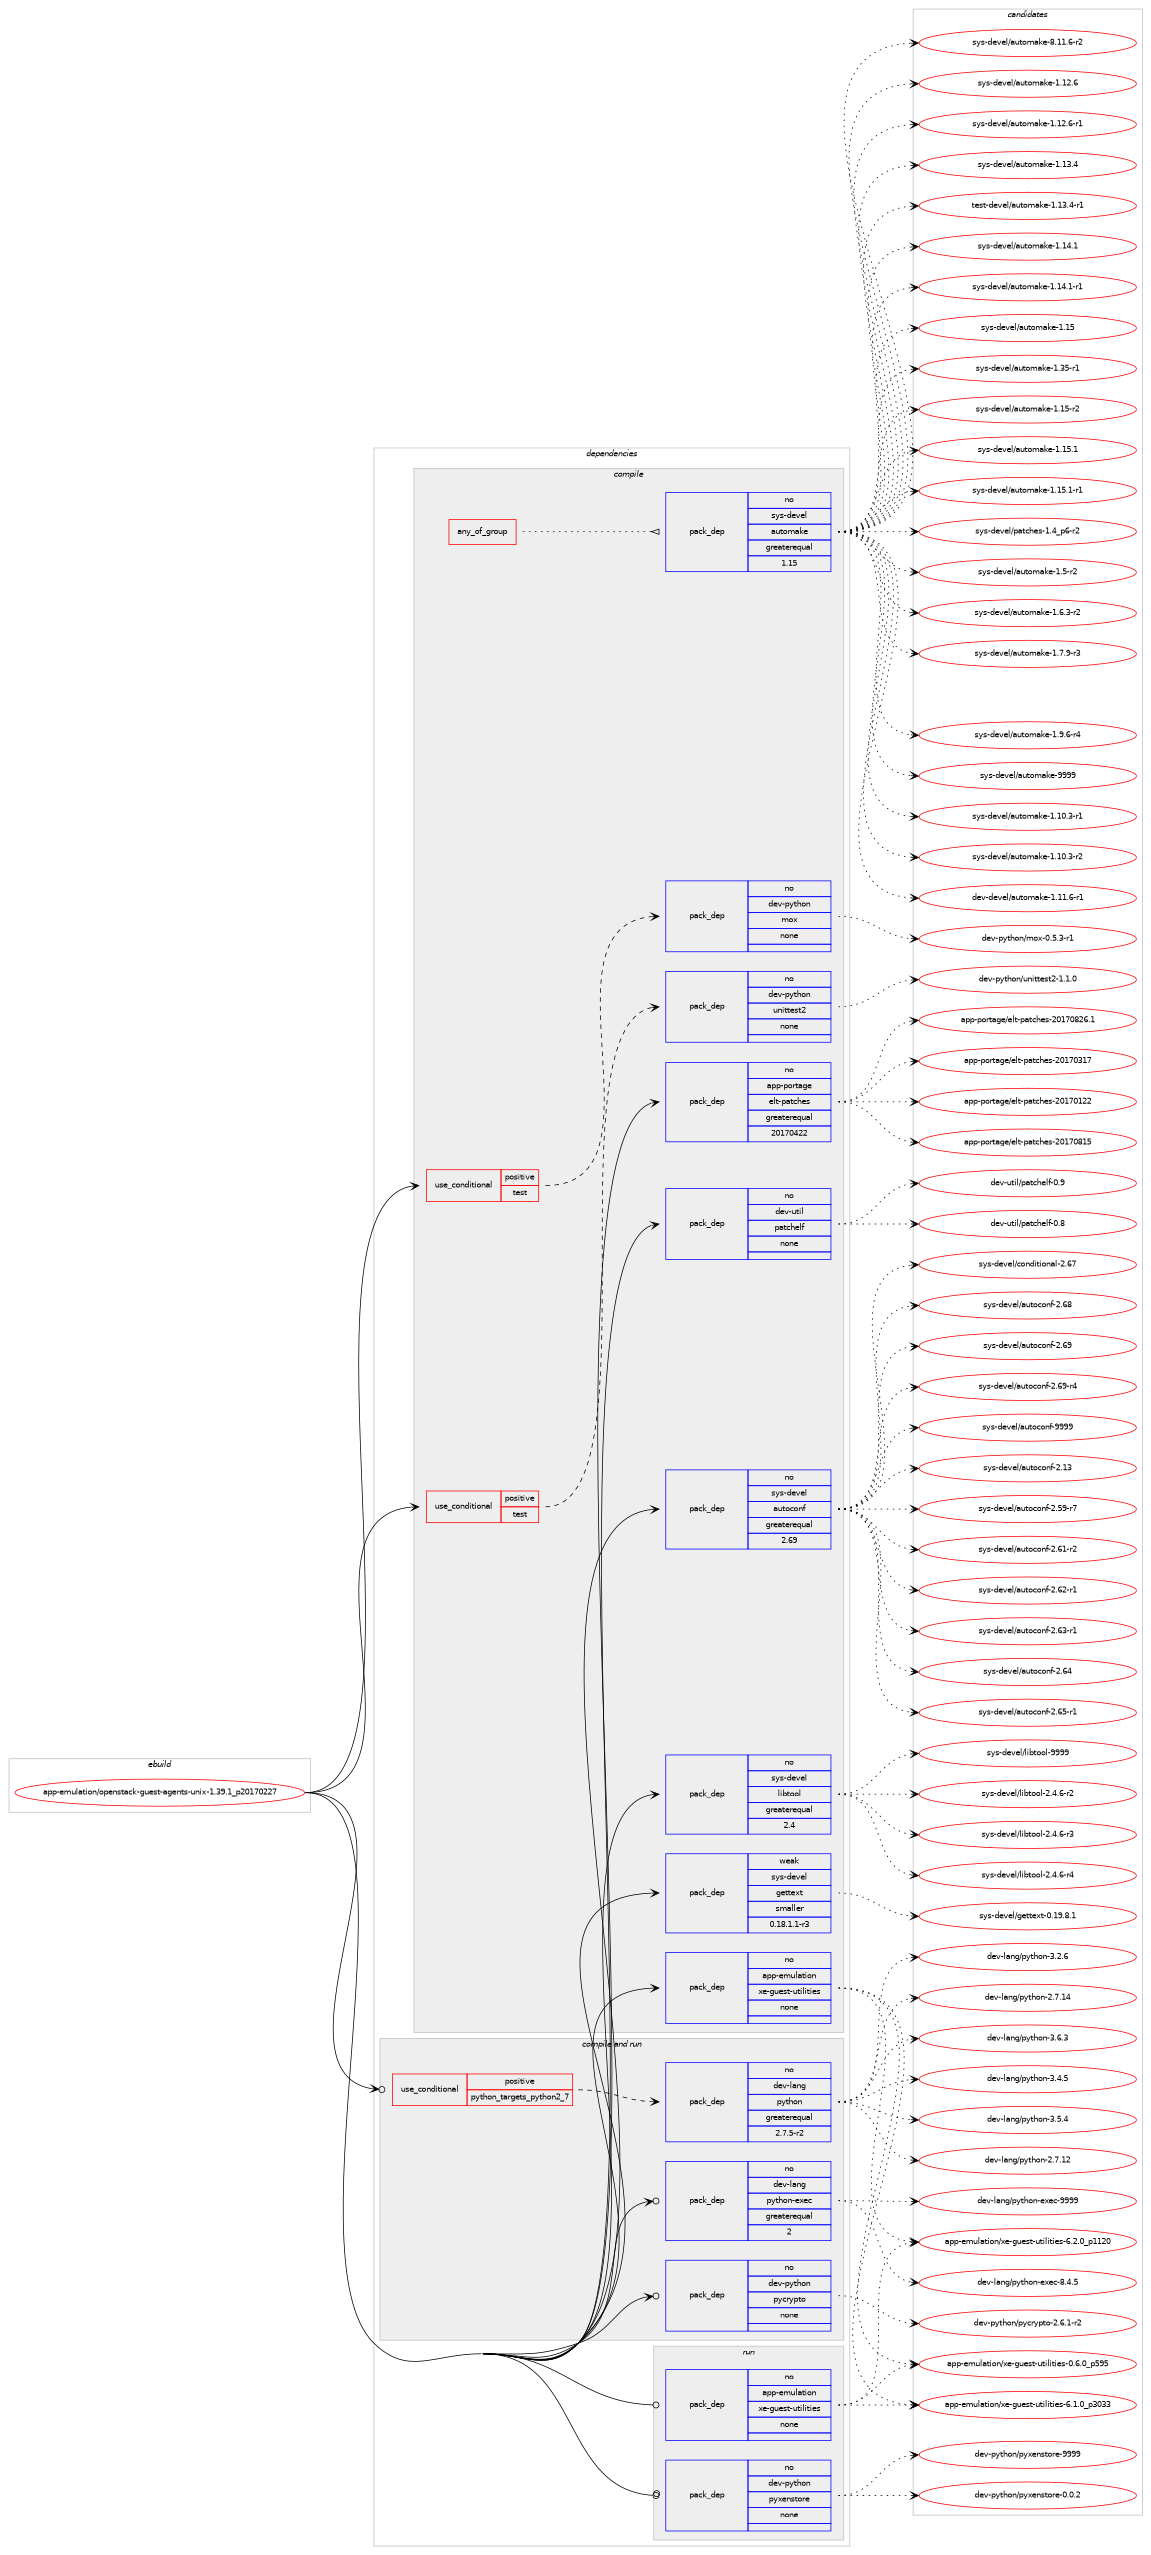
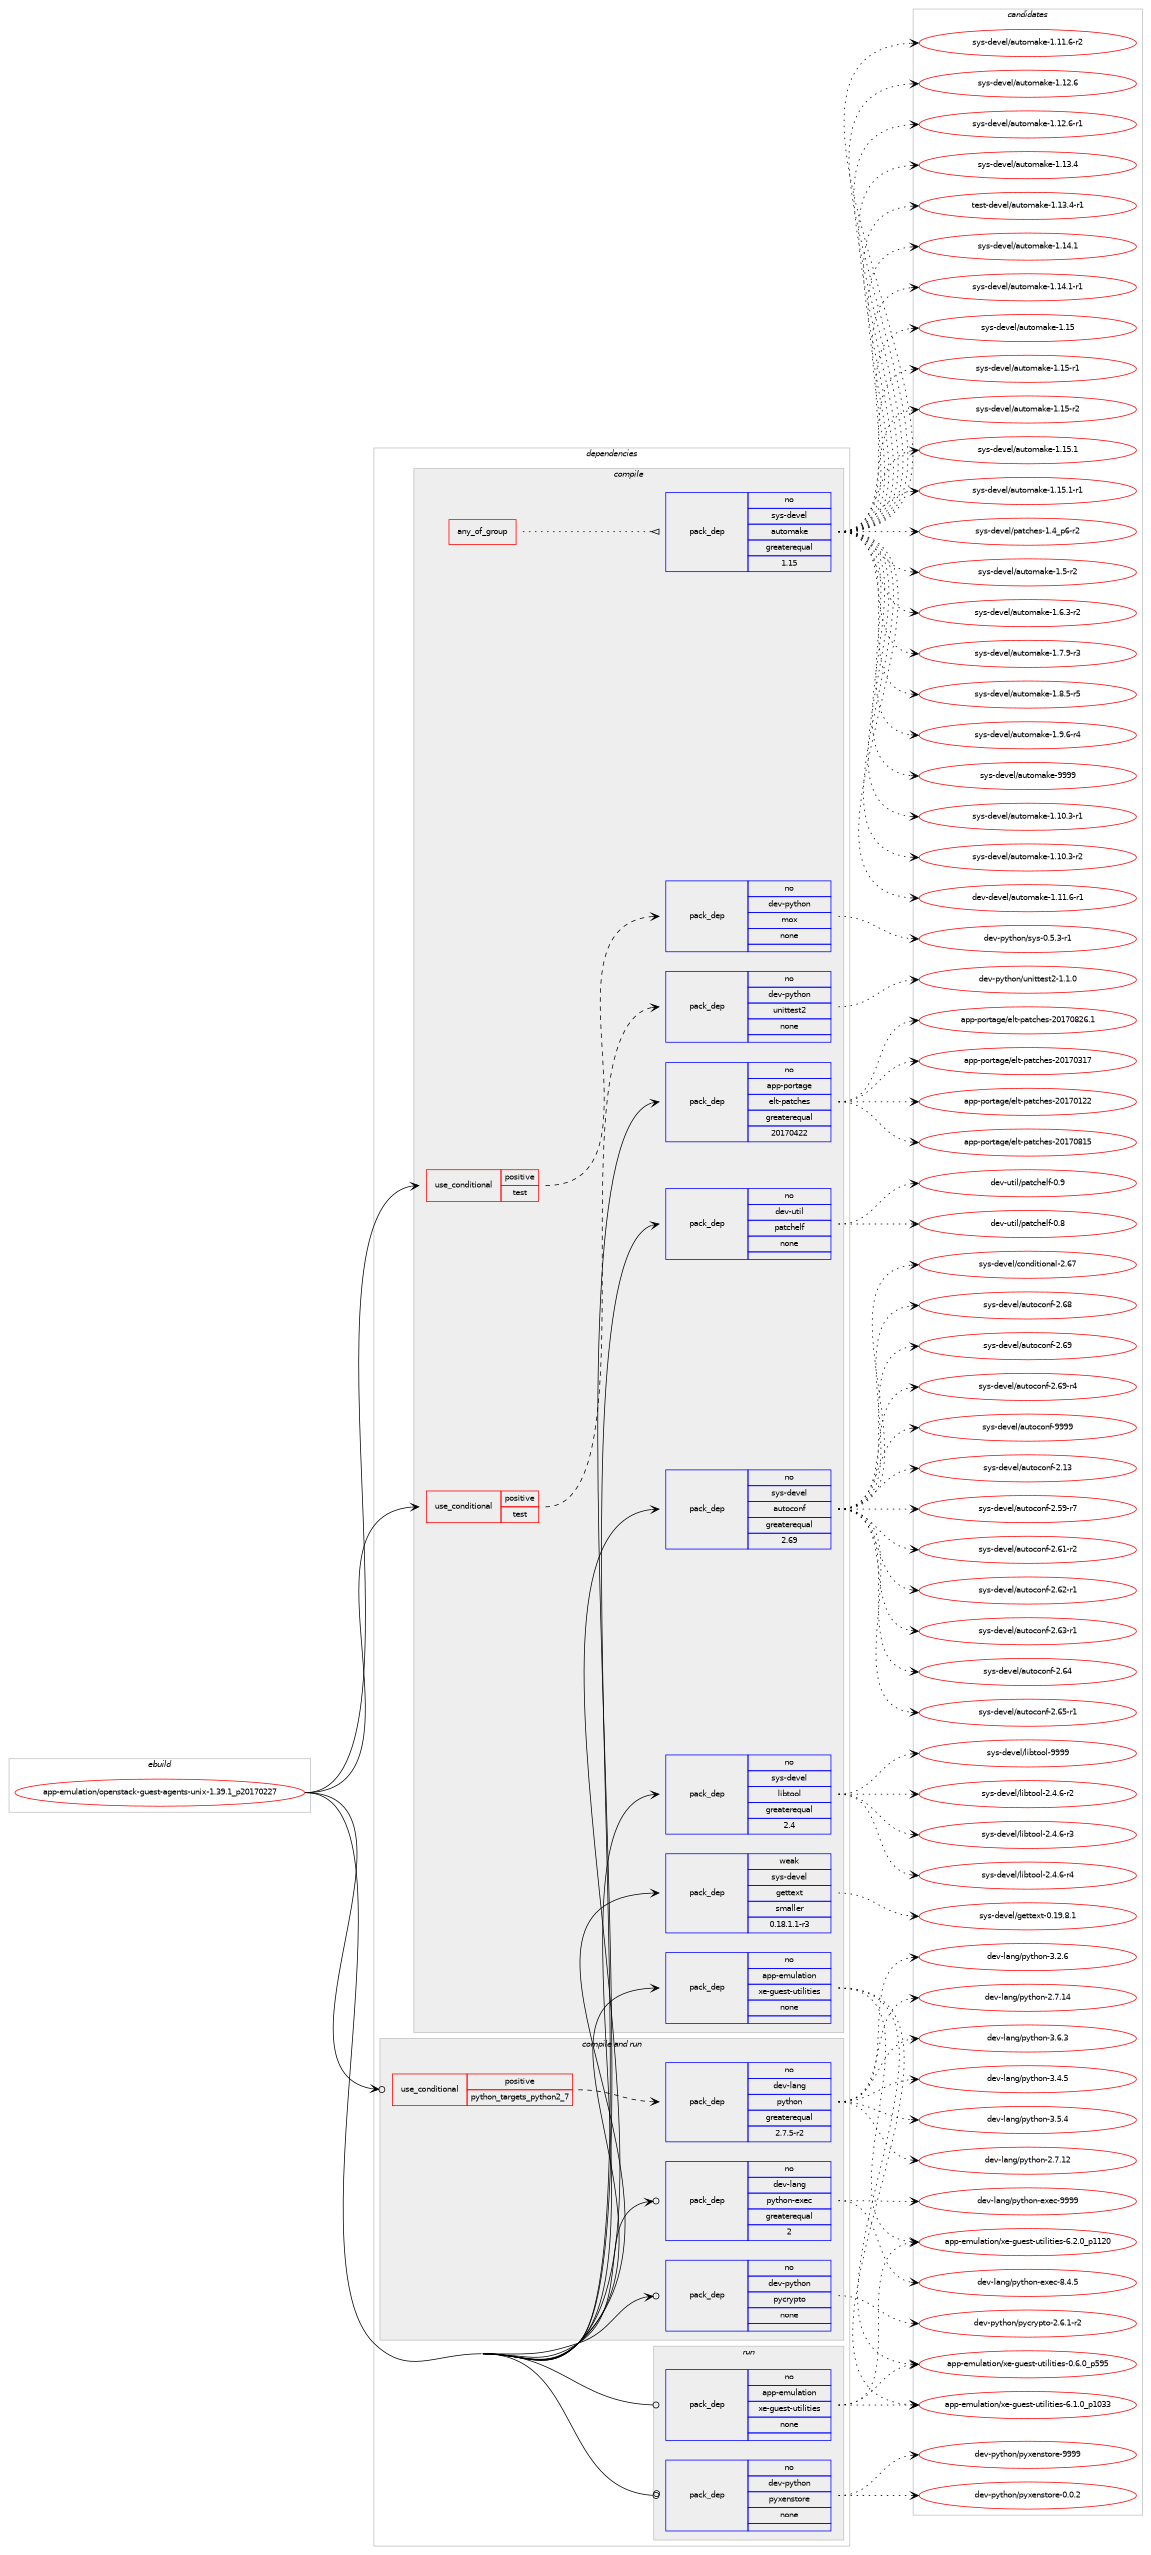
(1028, 43) -> (1028, 43)
(1028, 369) -> (1028, 369)
none -> (1028, 695)
(1028, 939) -> (1028, 939)
(1028, 2405) -> (1028, 2405)
